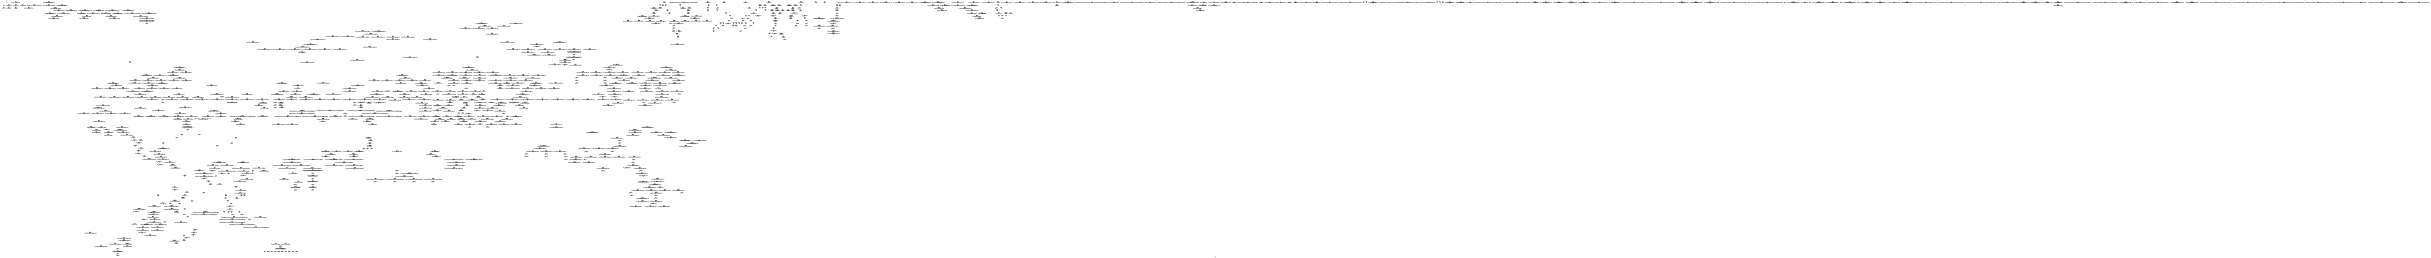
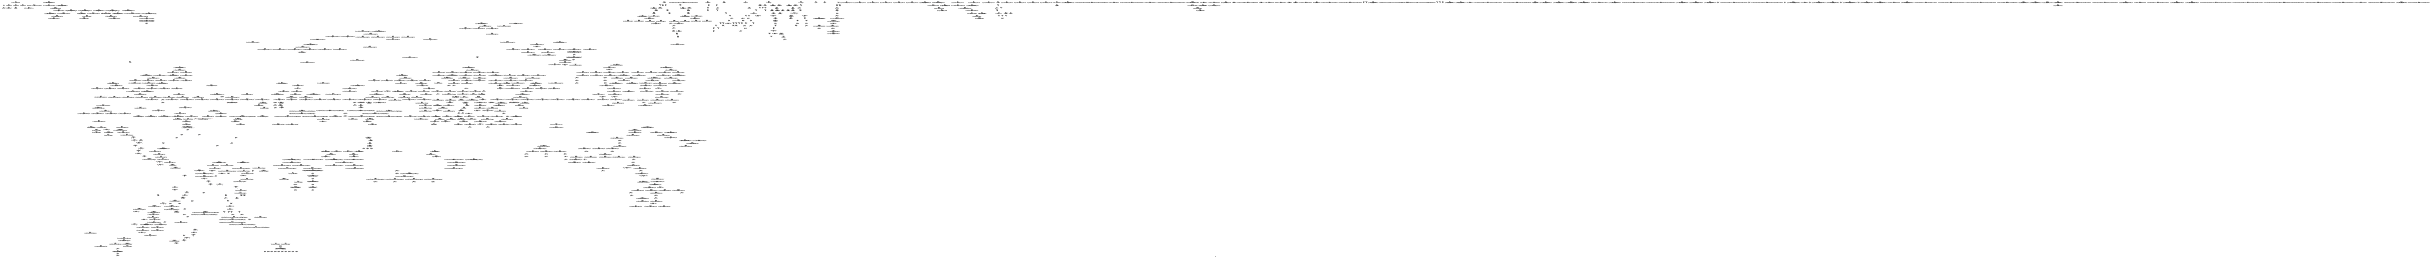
none -> (186, 75)
